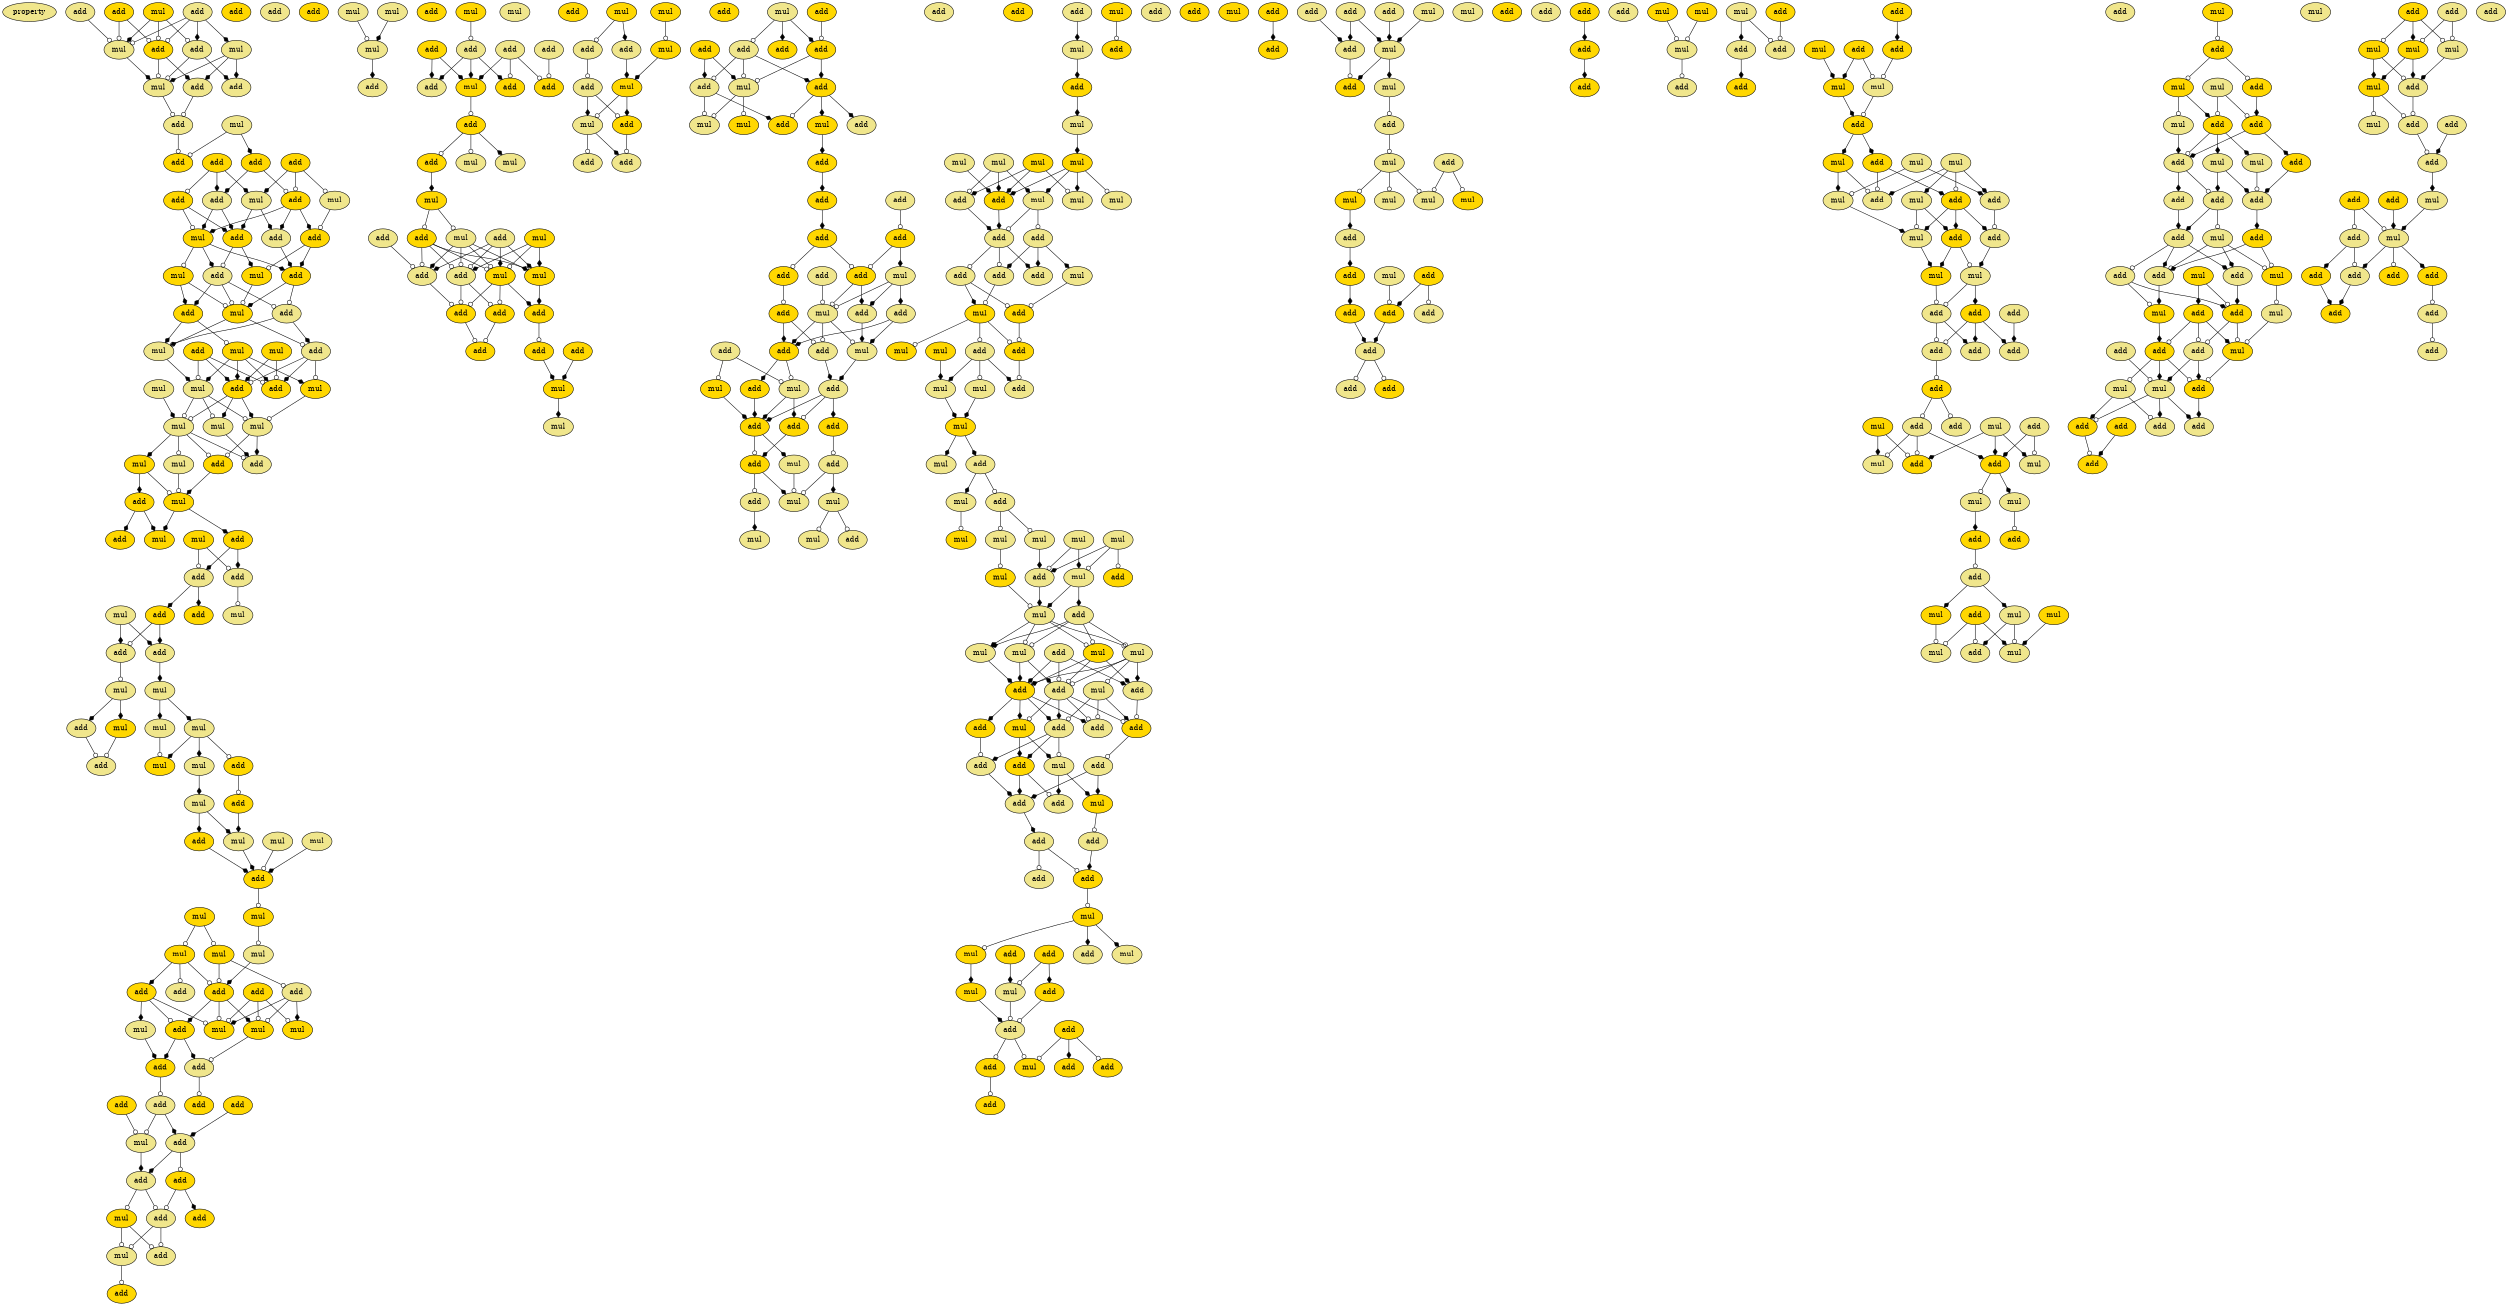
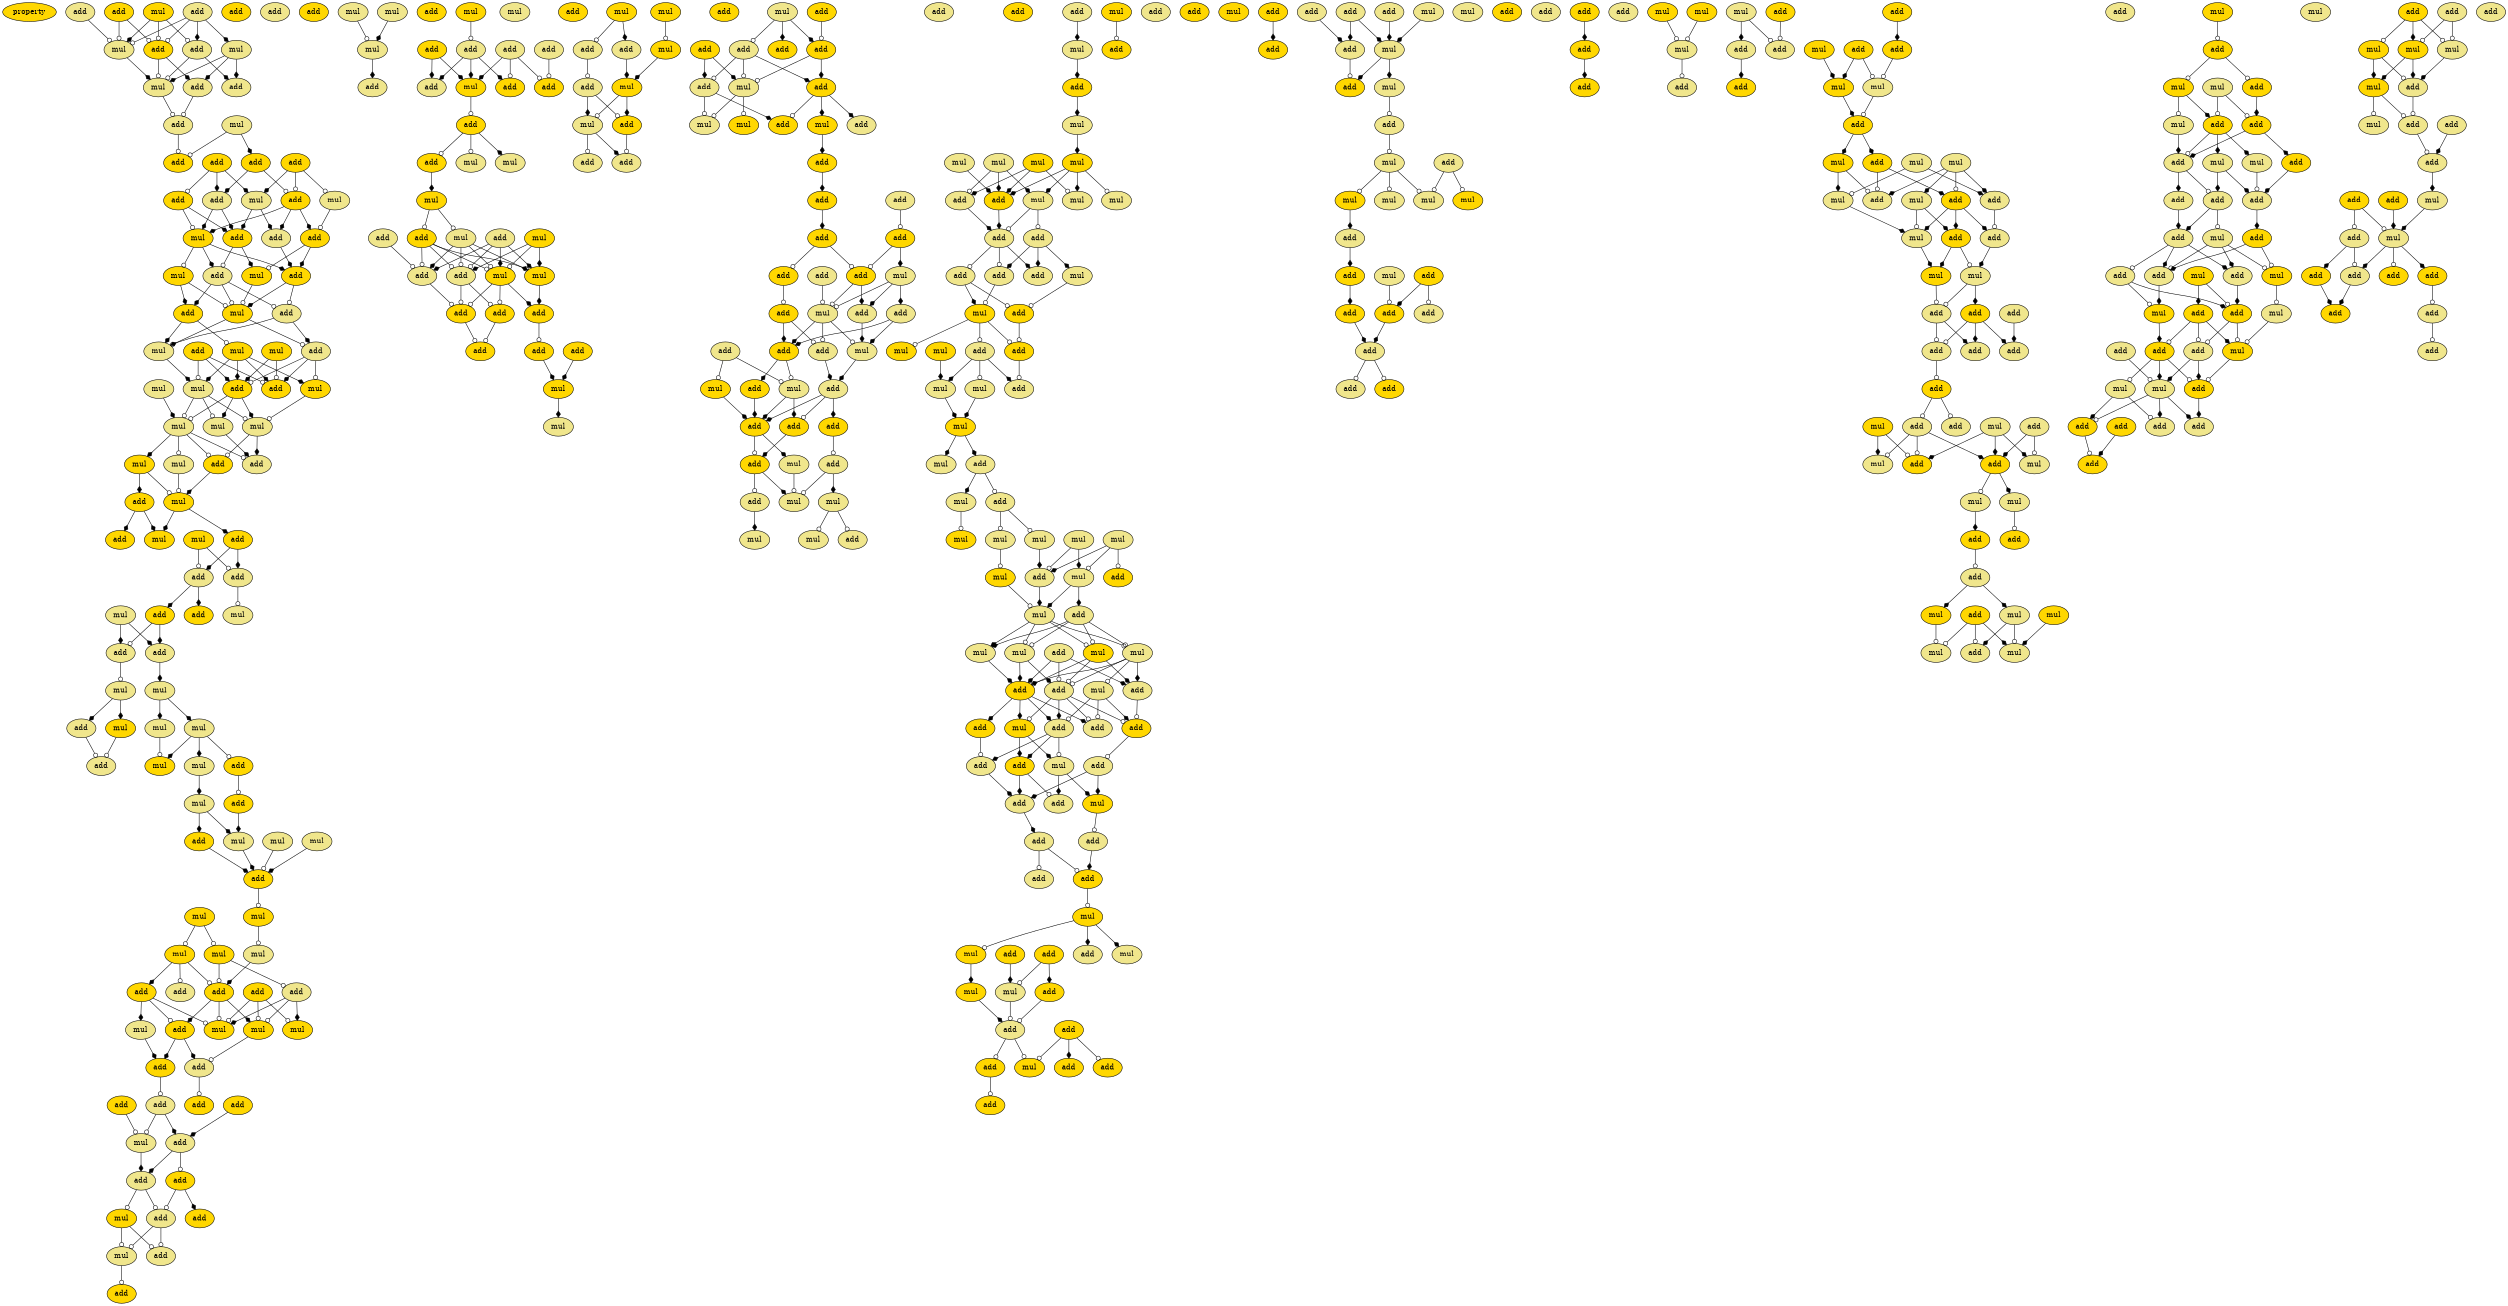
(30, 12) -> (30, 12)
